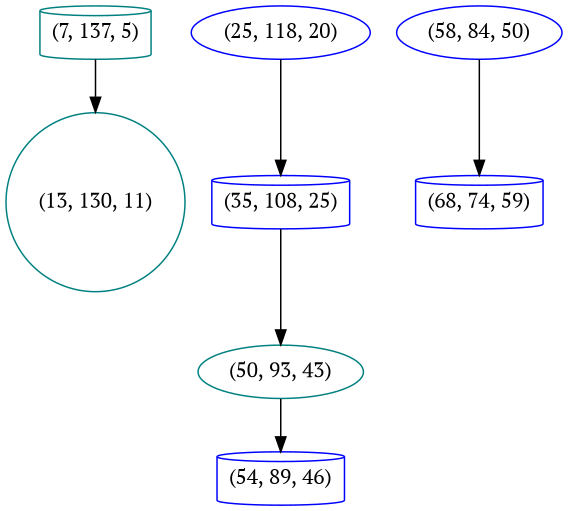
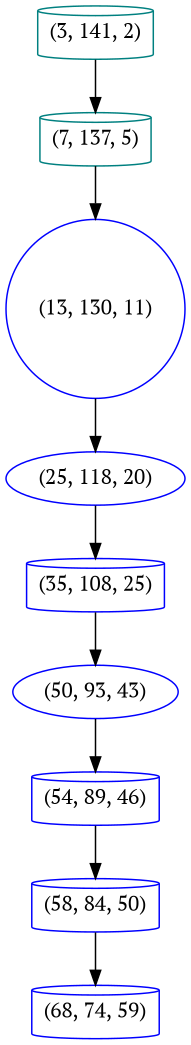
none -> (96, 33)
(479, 33) -> (96, 905)
(96, 202) -> (96, 309)
(281, 372) -> (96, 692)
none -> (96, 417)
none -> (96, 845)
